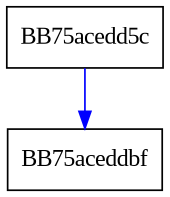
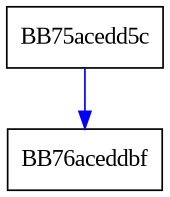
(85, 160) -> (85, 160)
